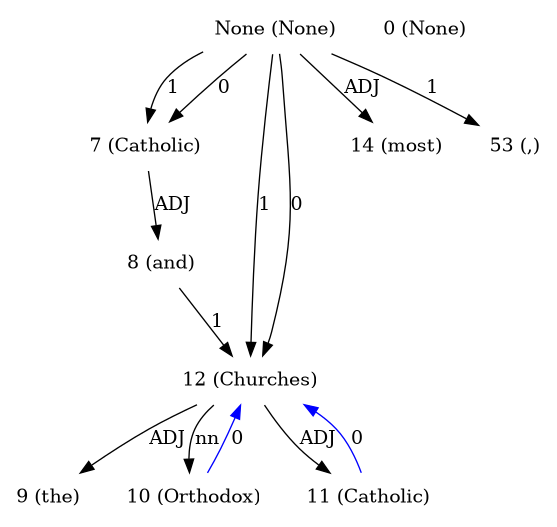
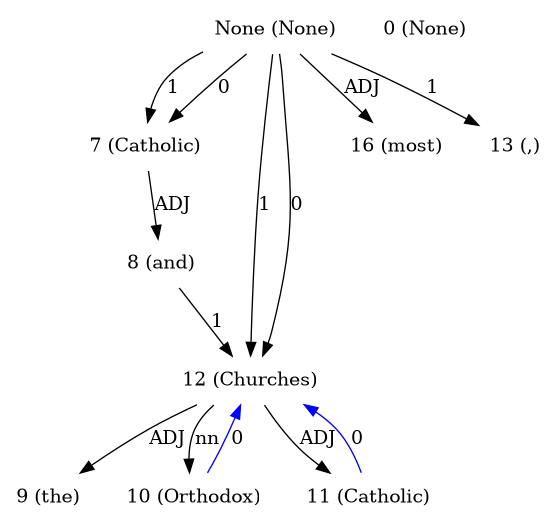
(397, 147) -> (397, 147)
(515, 147) -> (515, 147)
